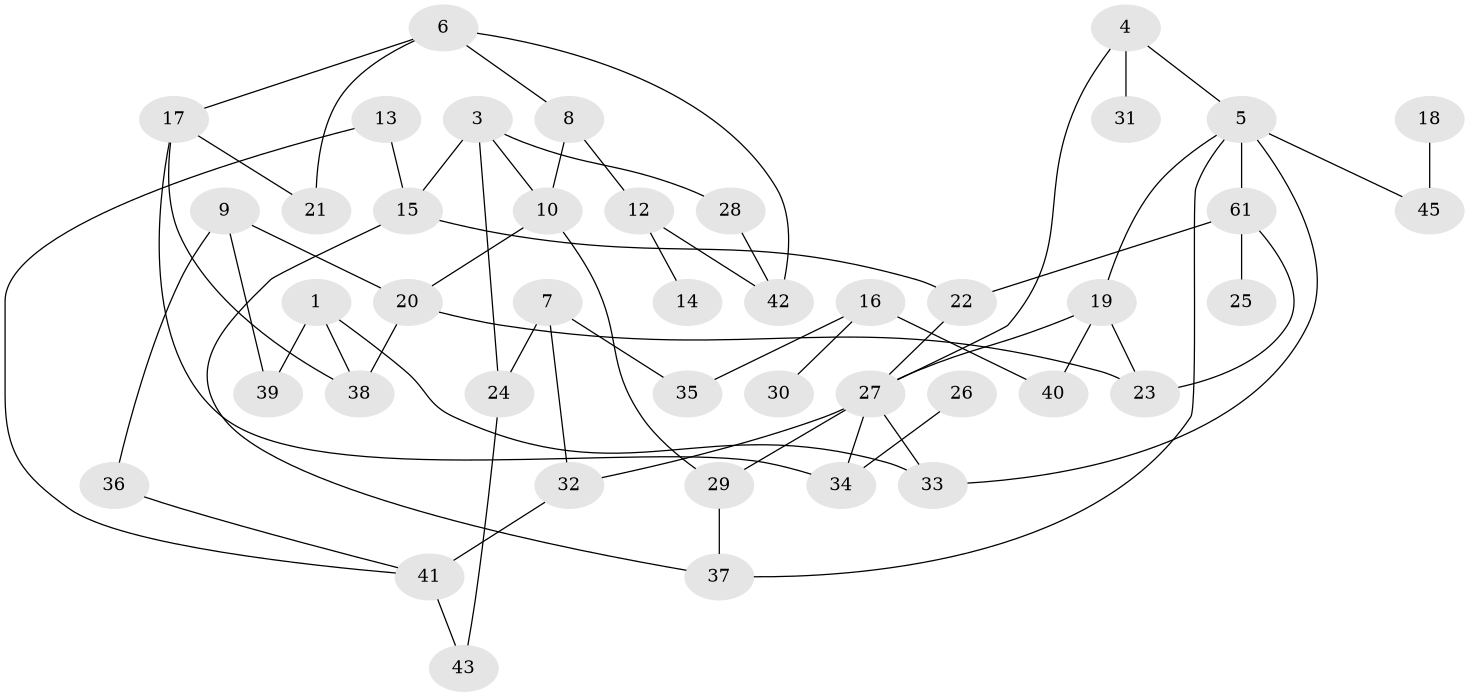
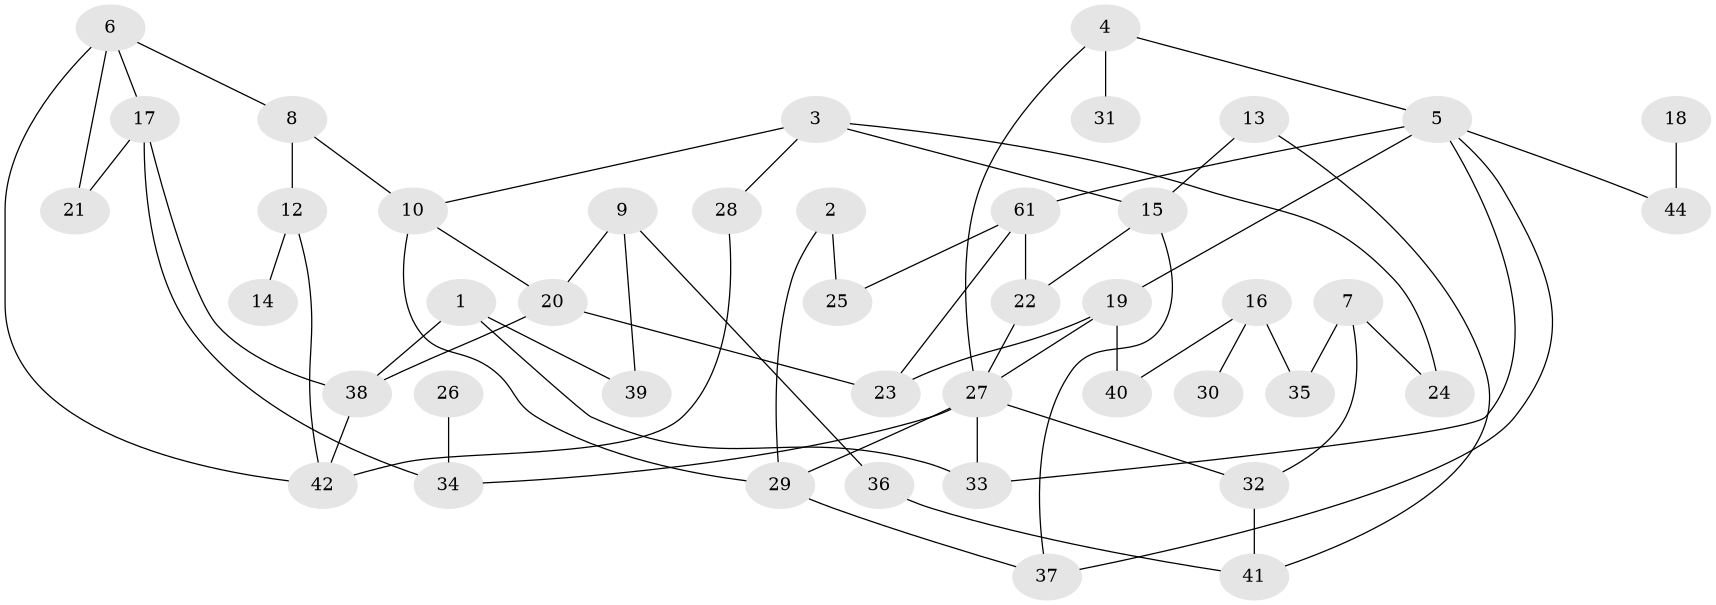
none -> (831, 211)
(1430, 211) -> (1676, 211)
none -> (342, 435)
(464, 668) -> none
